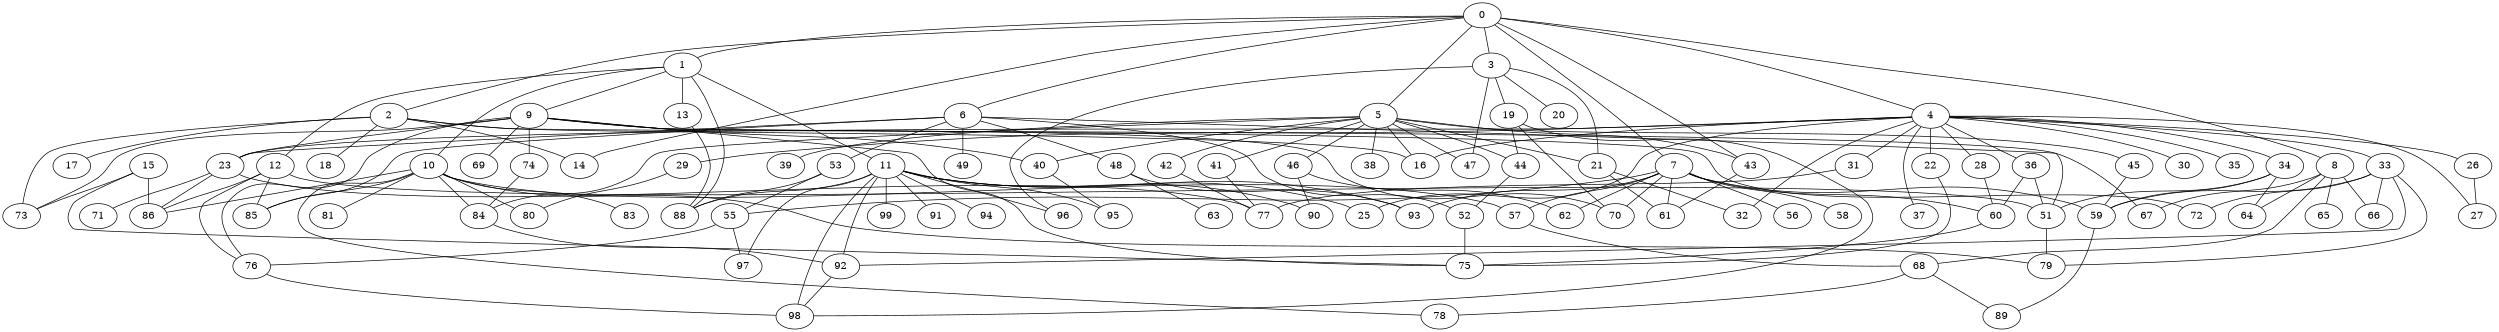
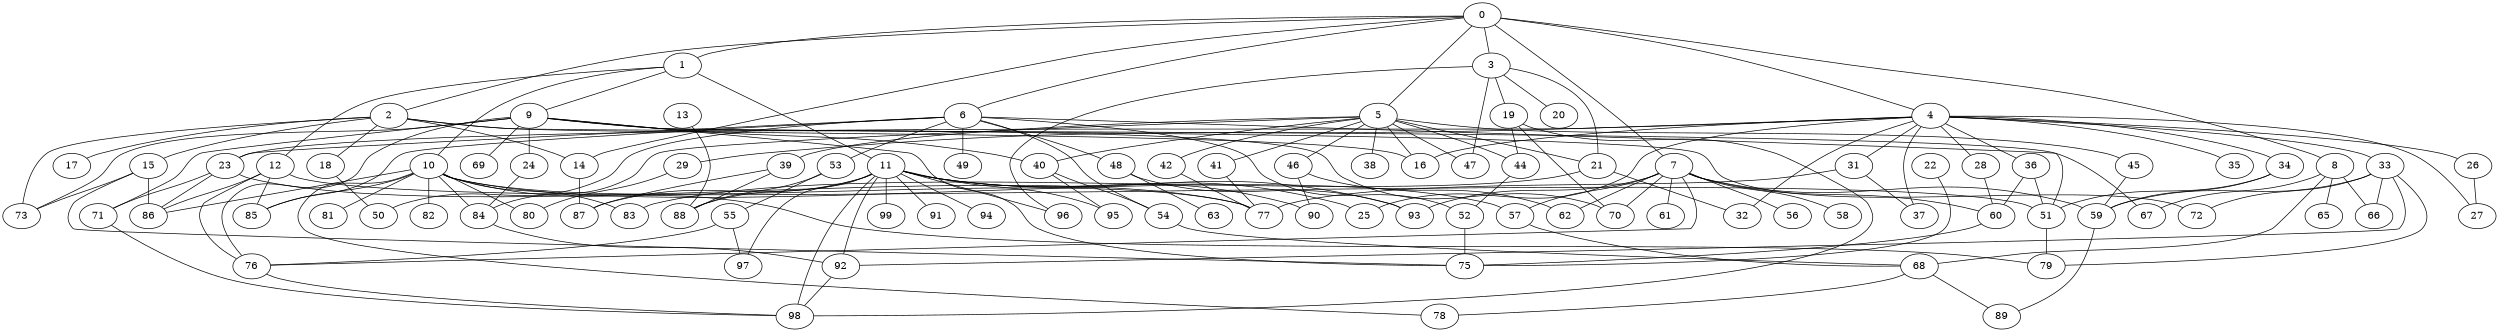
(683, 91) -> none
none -> (297, 128)
(375, 135) -> (314, 139)
(723, 140) -> (744, 186)
(1931, 141) -> none
(529, 166) -> (529, 166)
(1751, 166) -> none
(2184, 166) -> none
none -> (1880, 186)
none -> (846, 191)
(1634, 193) -> (1111, 183)
(1158, 198) -> (1009, 246)
none -> (379, 216)
none -> (429, 216)
none -> (579, 216)
none -> (1164, 216)
(2247, 216) -> none
none -> (437, 303)
